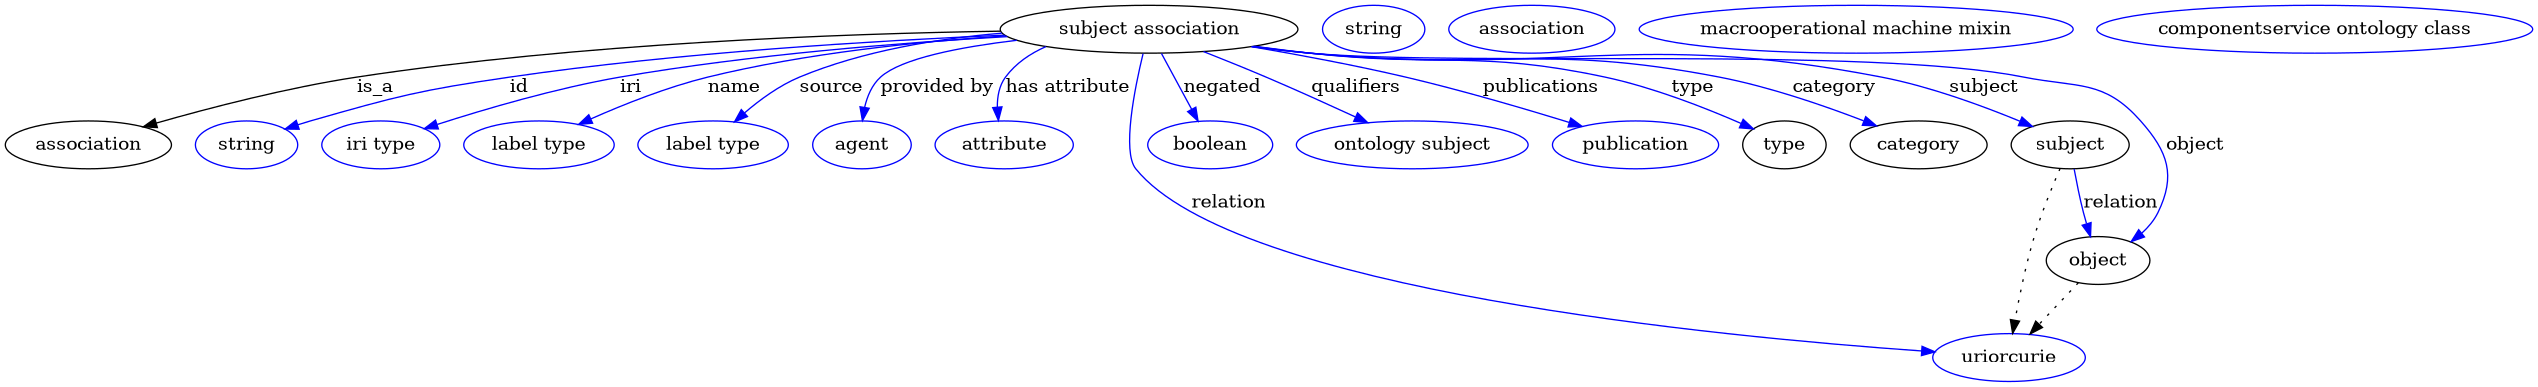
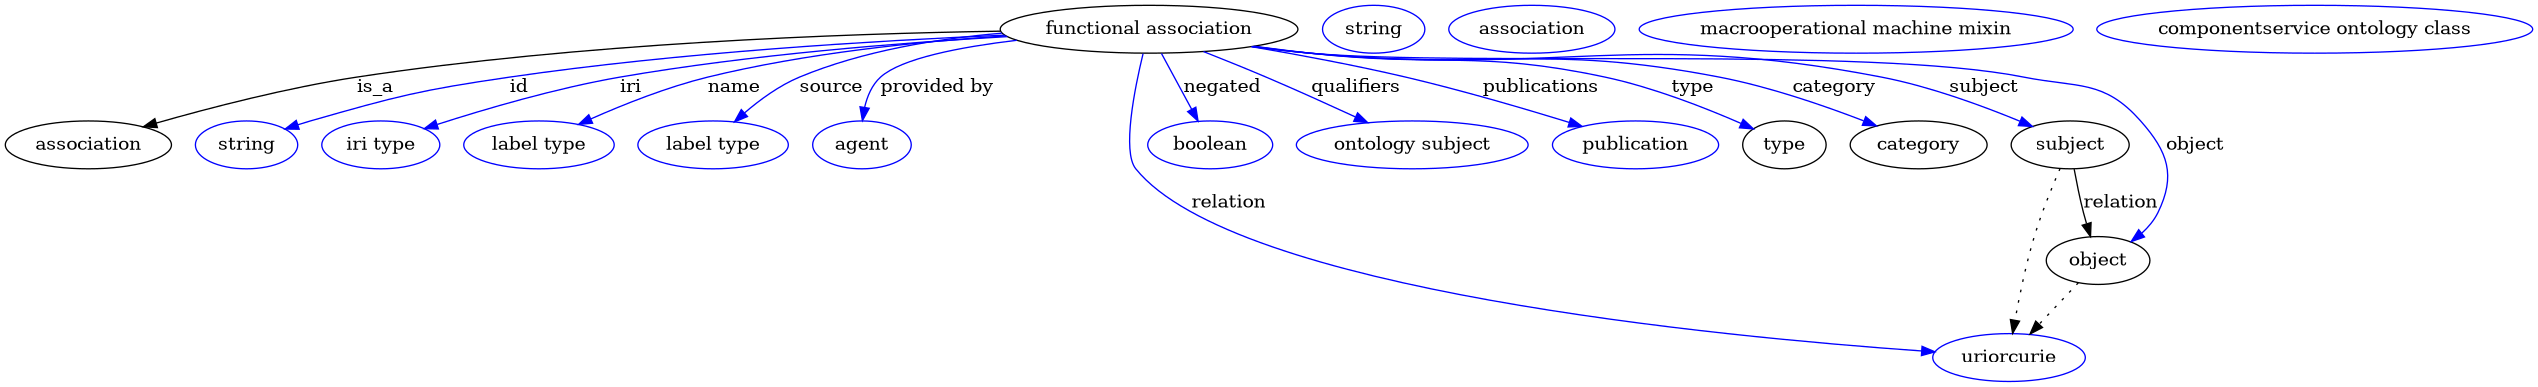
(1149, 29) -> (1149, 29)
(1004, 145) -> none
(2080, 197) -> (2080, 197)
